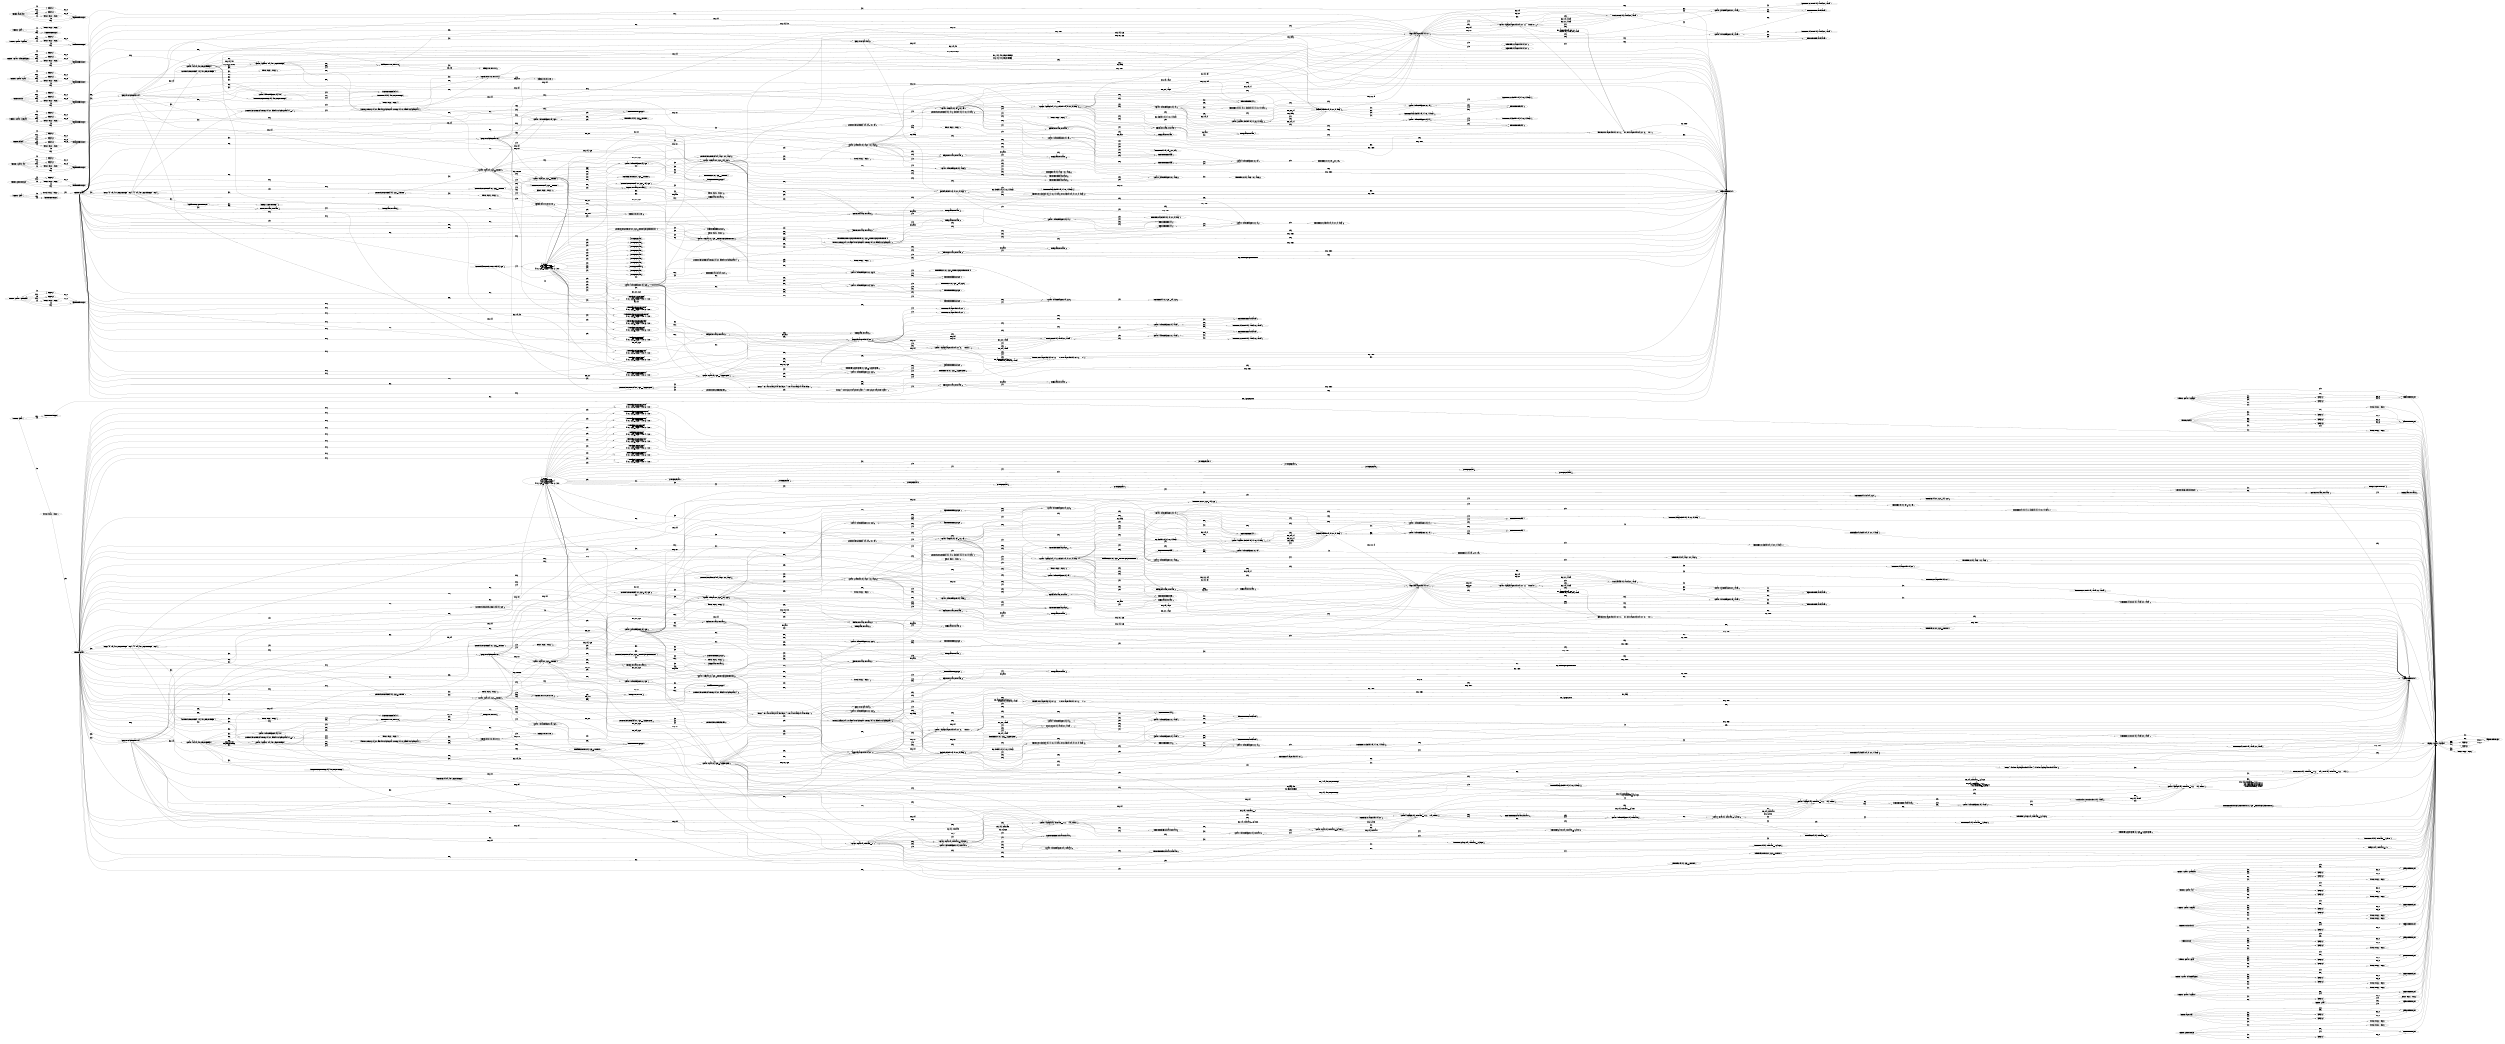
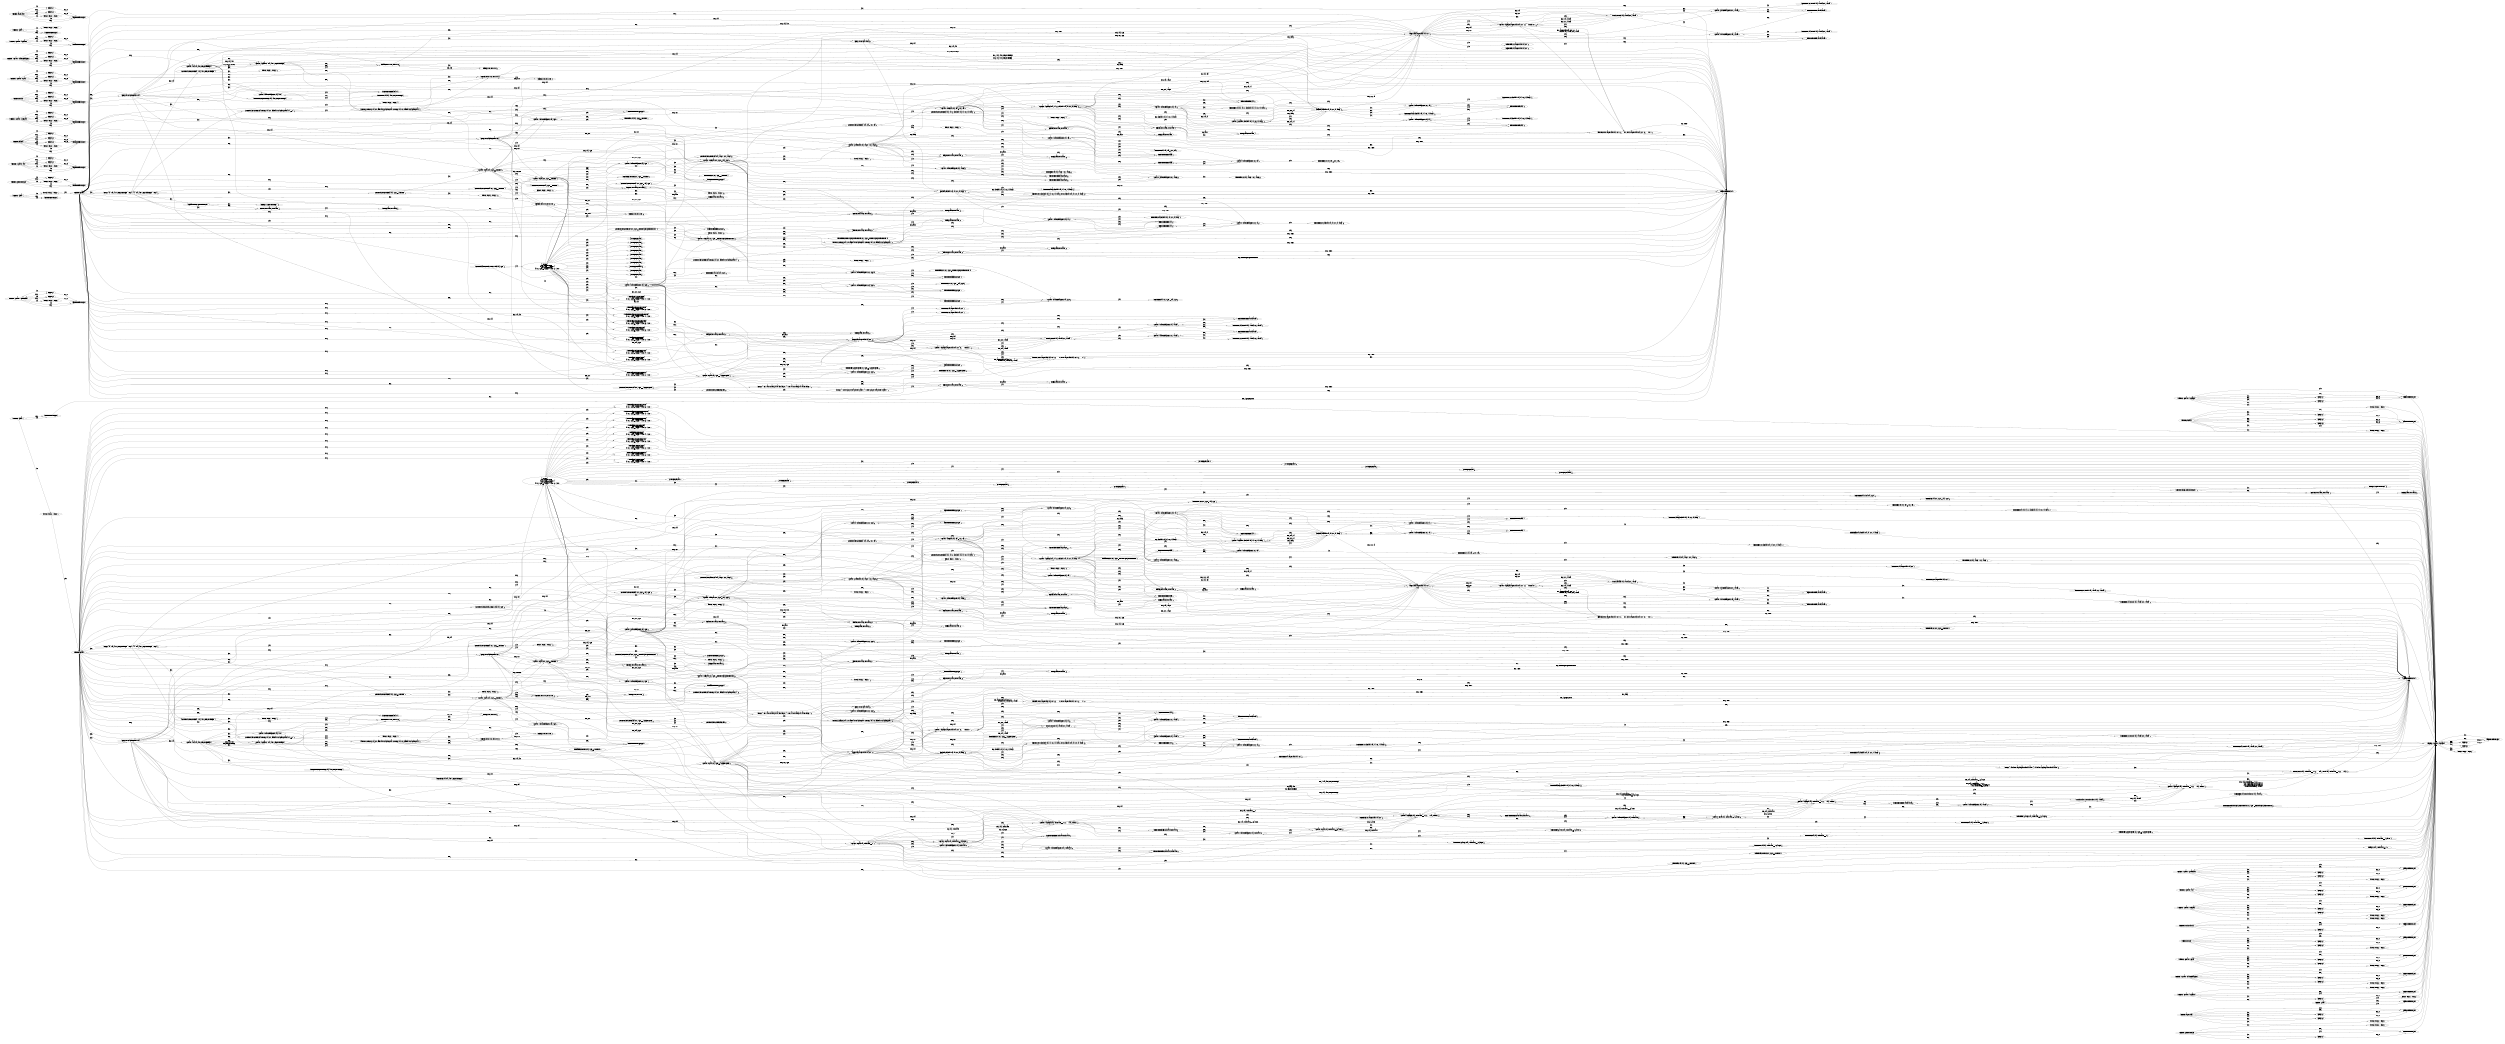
none -> (2248, 794)
(1769, 826) -> (1677, 818)
none -> (1210, 830)
none -> (1115, 849)
